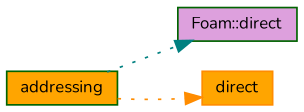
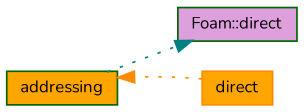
(151, 99) -> (169, 77)
